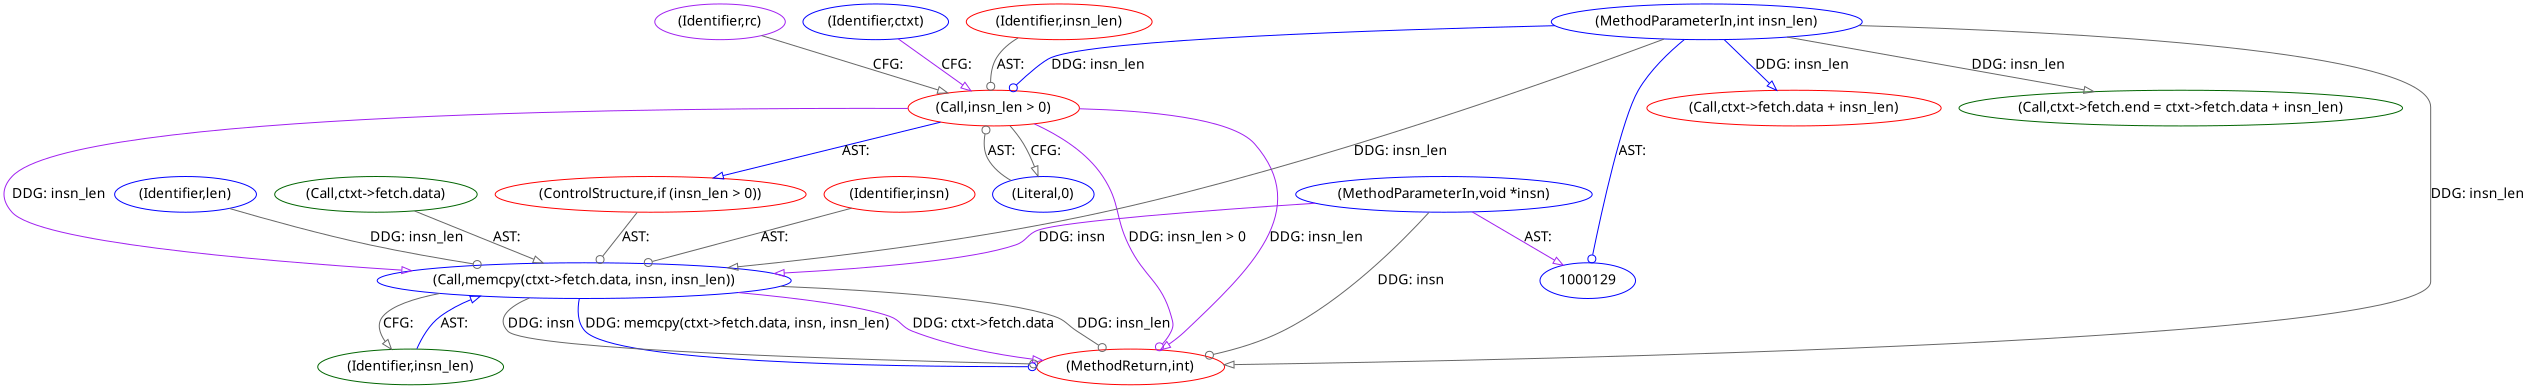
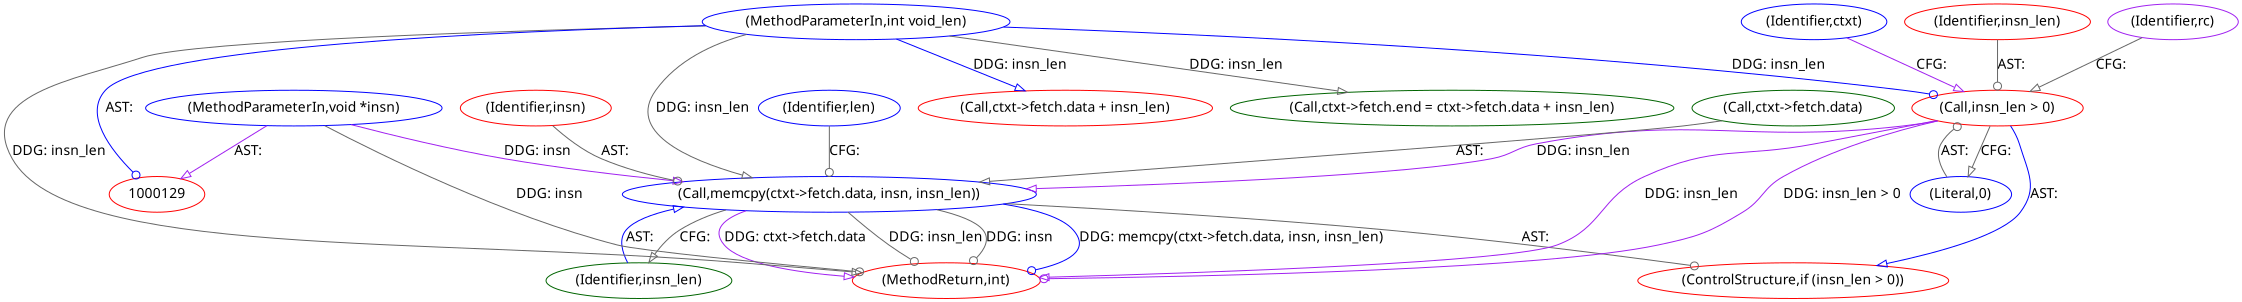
(1707, 22) -> (856, 22)
(620, 234) -> (1349, 227)
(417, 238) -> (847, 151)
(1588, 281) -> (157, 194)
